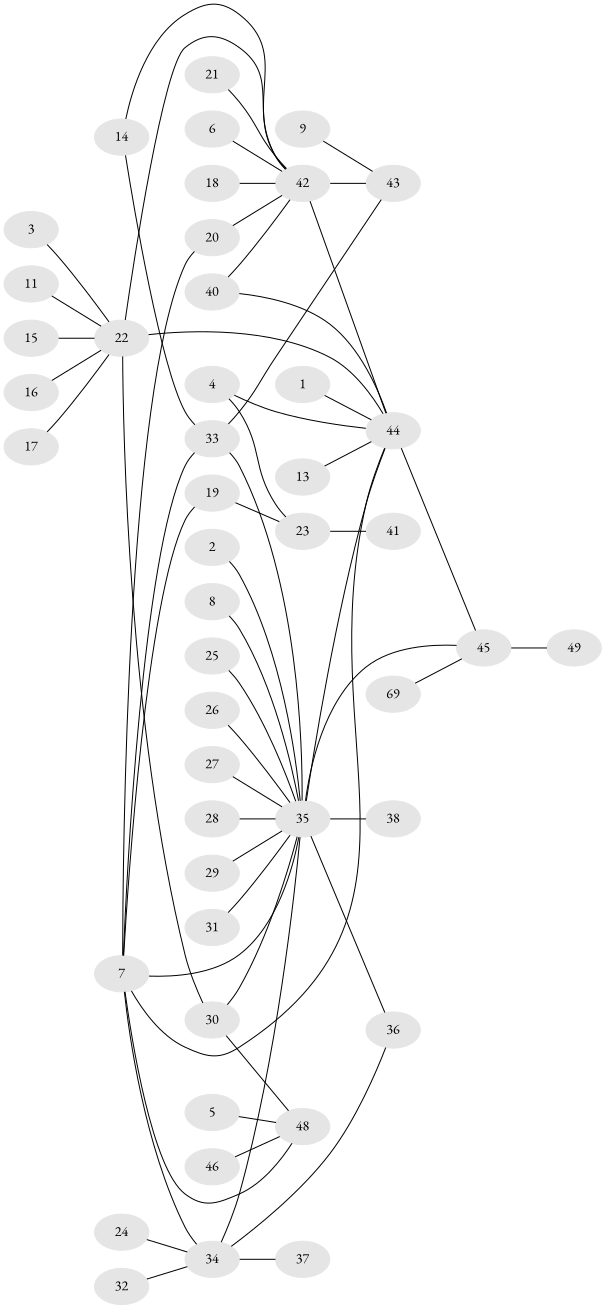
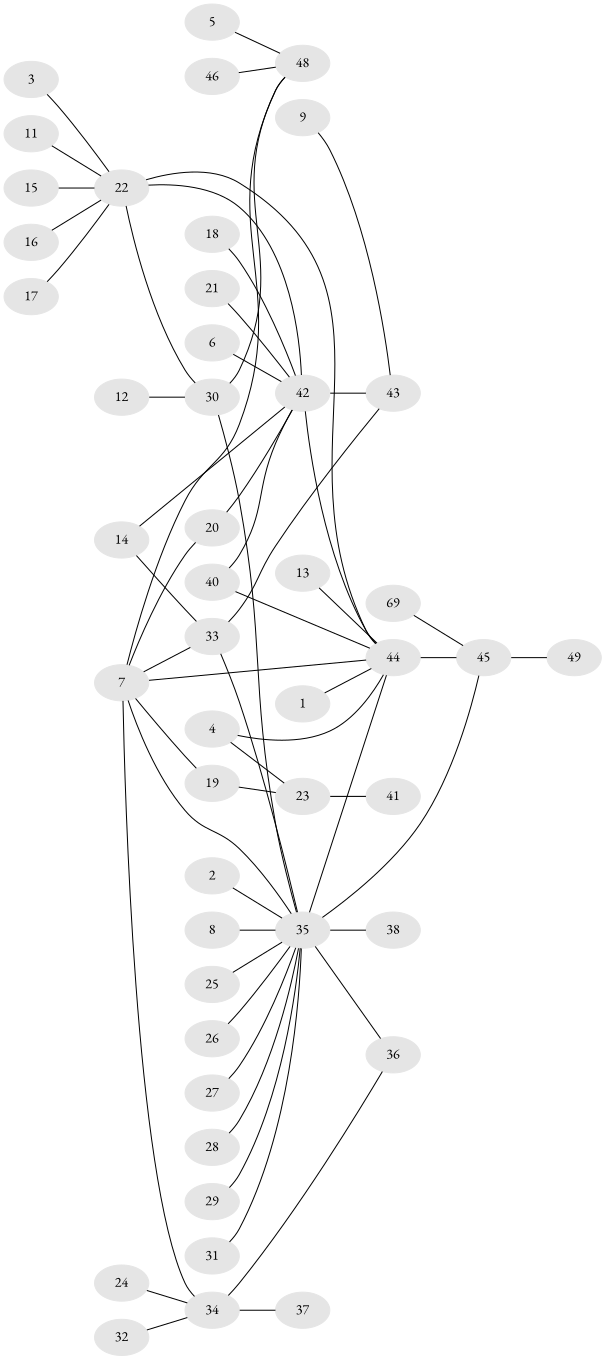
none -> (122, 397)
(273, 1042) -> none
